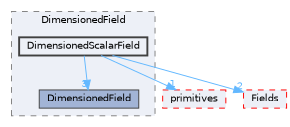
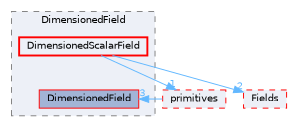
(83, 46) -> (83, 46)
(86, 68) -> (156, 99)
(89, 99) -> (89, 99)
